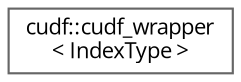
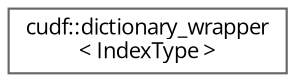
(121, 41) -> (148, 41)
